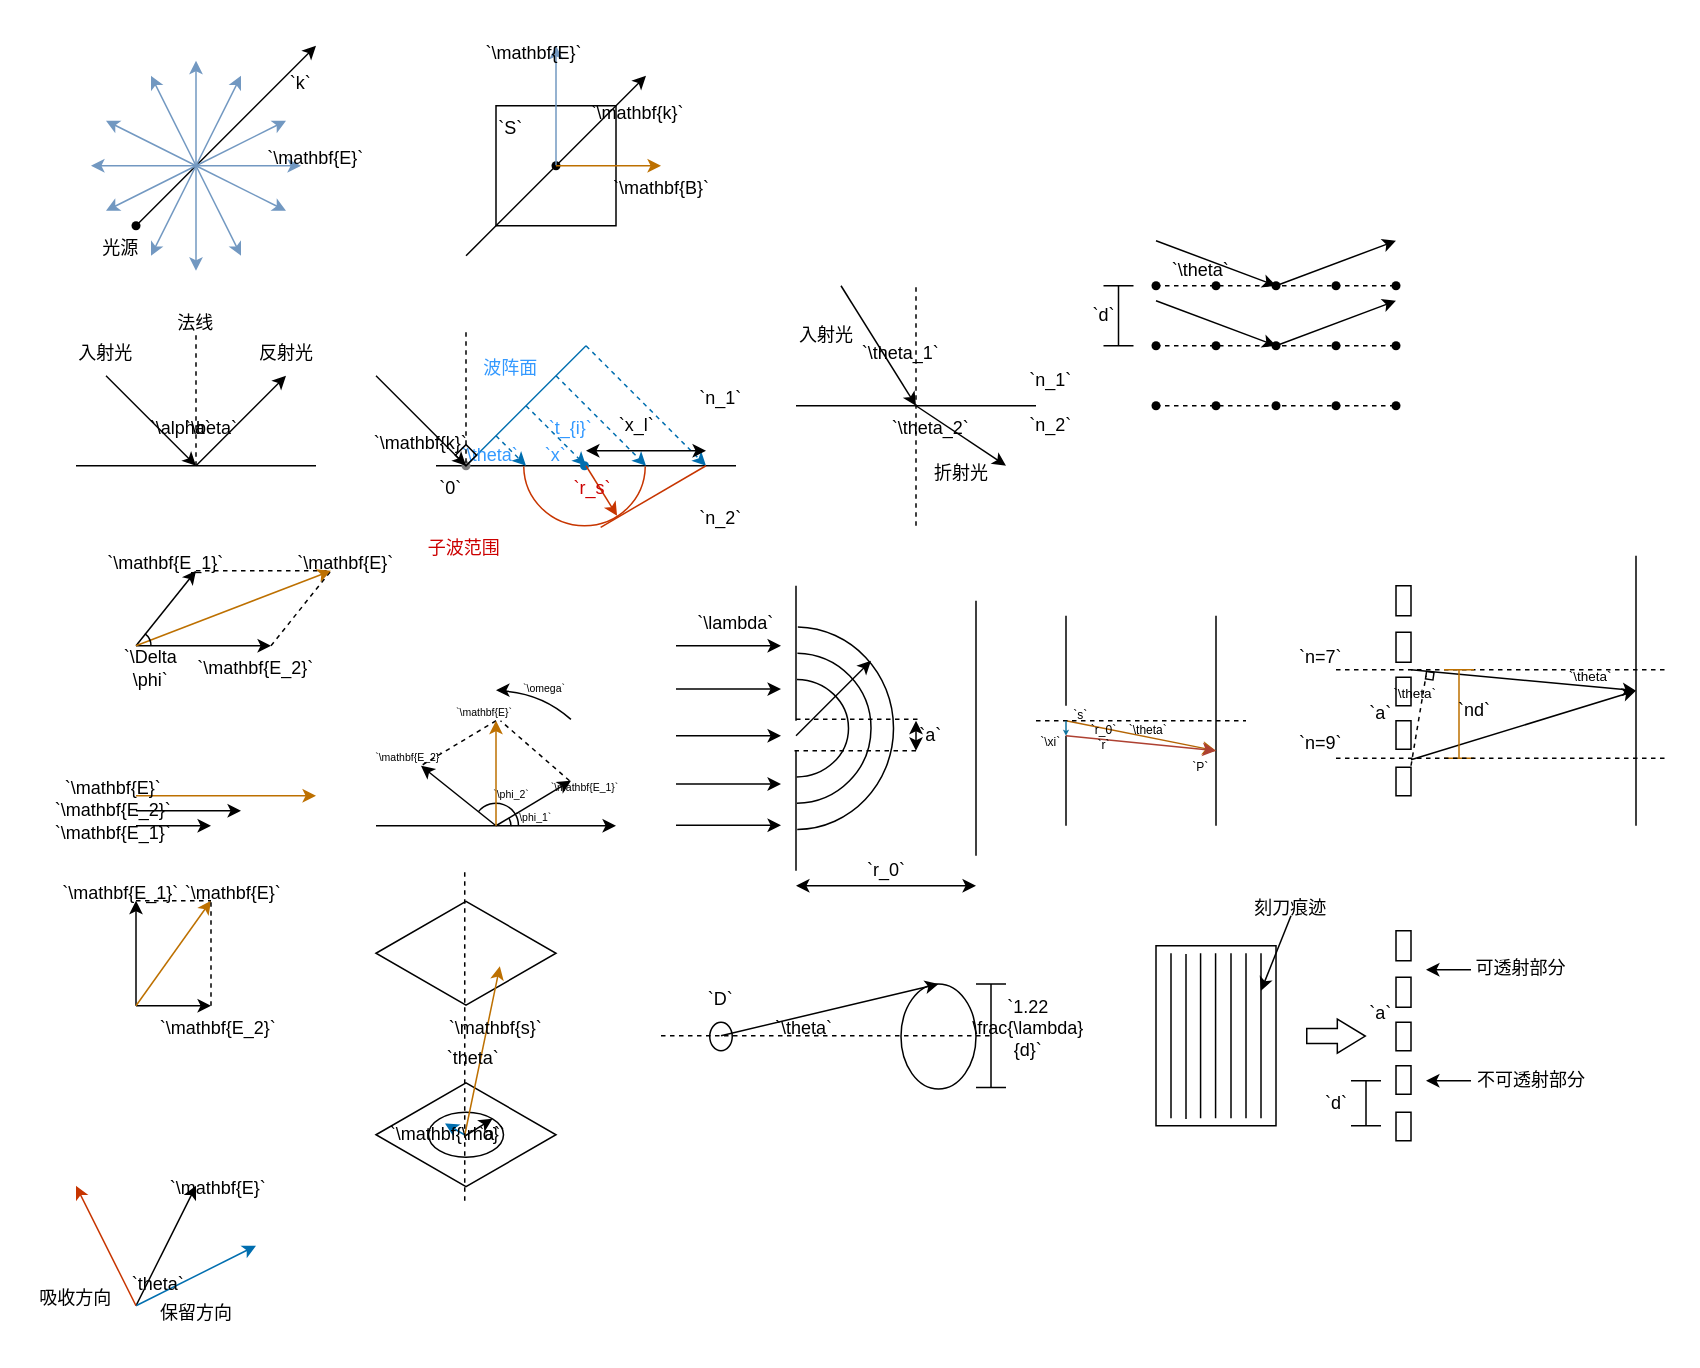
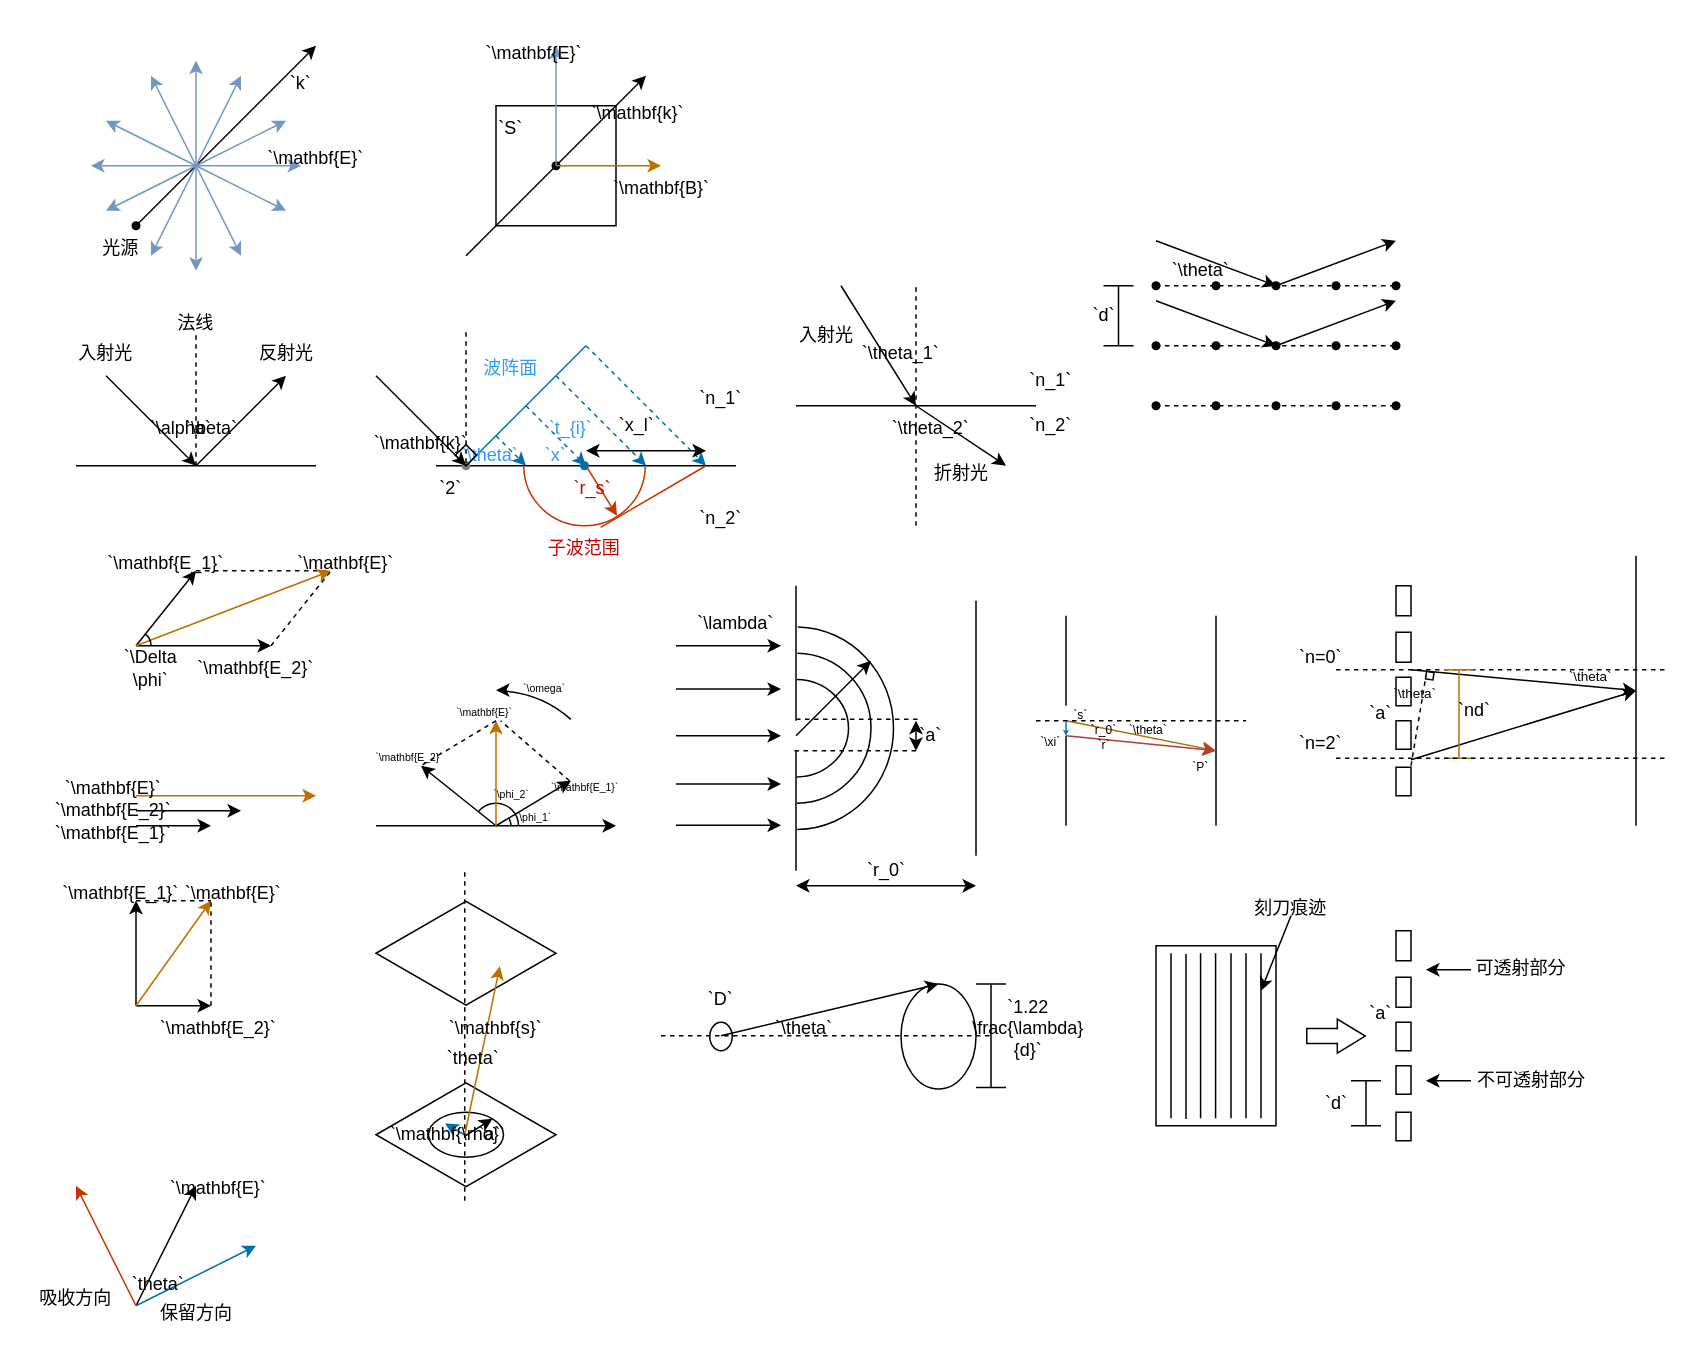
(451, 488) -> (451, 488)
(464, 548) -> (584, 548)
(1321, 658) -> (1321, 658)
(1321, 743) -> (1321, 743)
